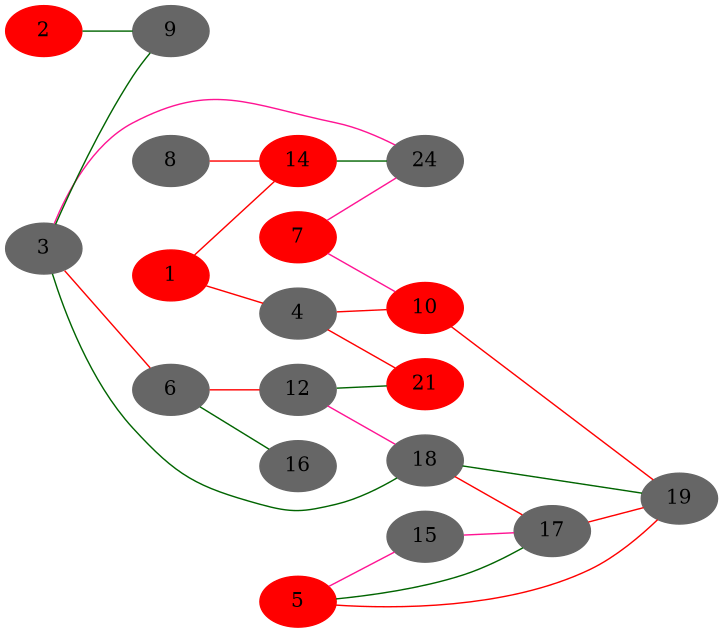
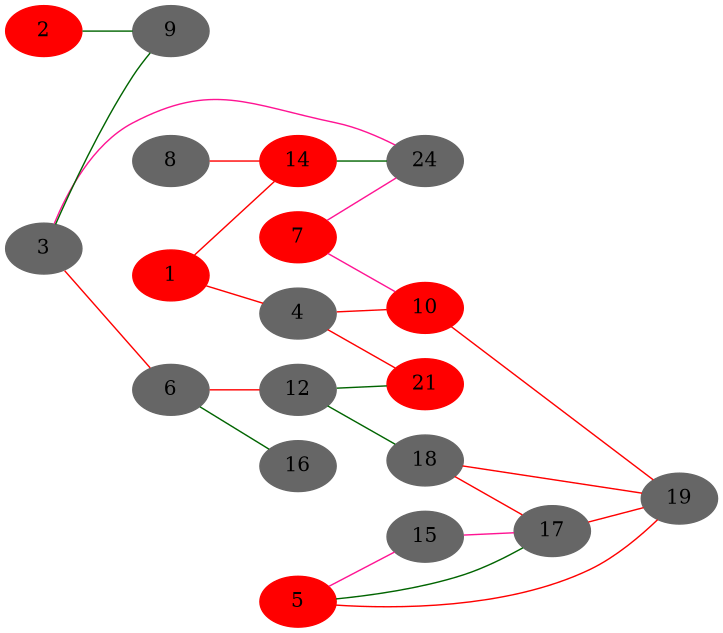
(361, 425) -> (361, 425)
(176, 469) -> none
(552, 480) -> (552, 480)
